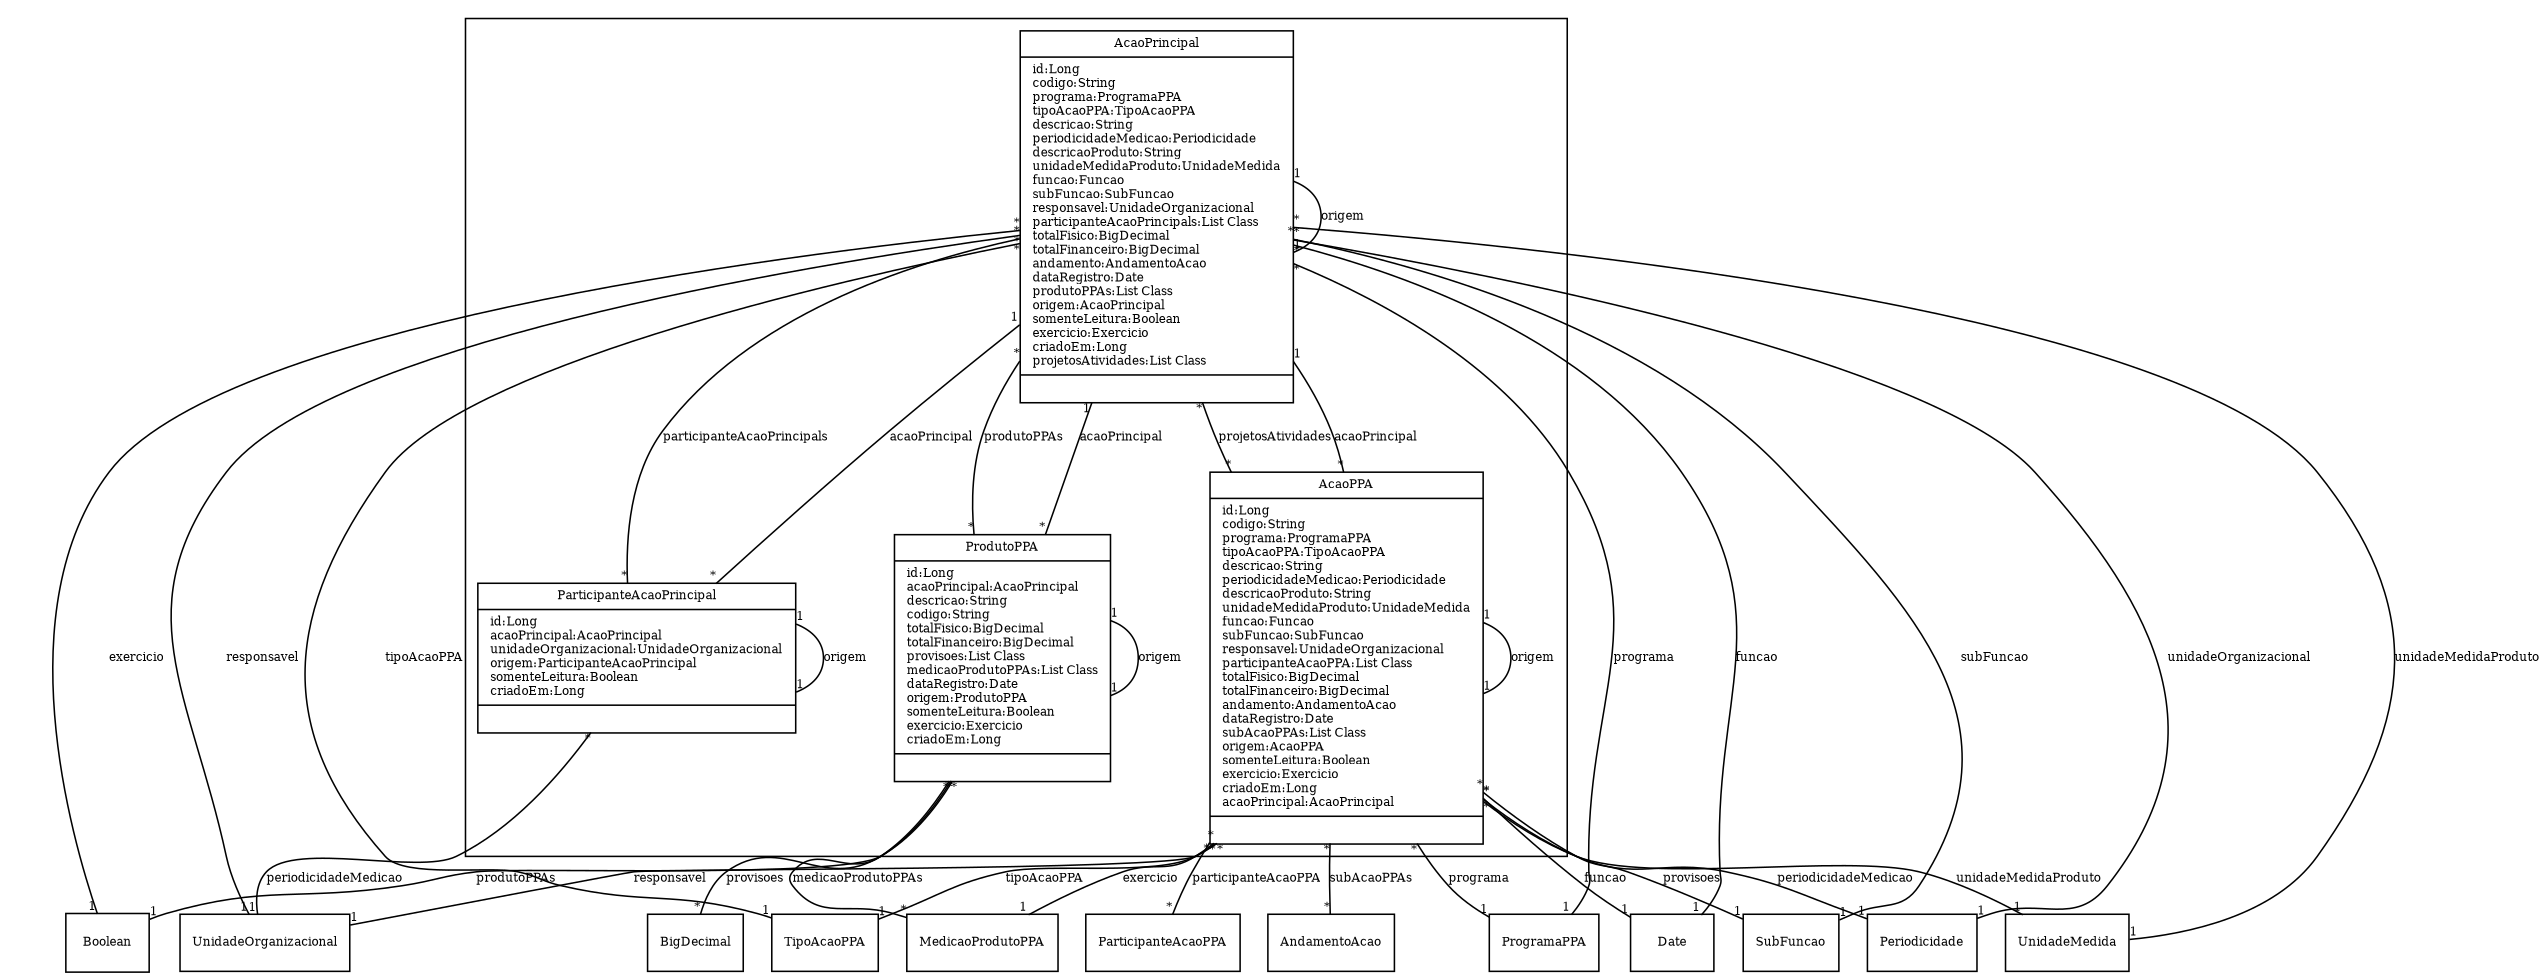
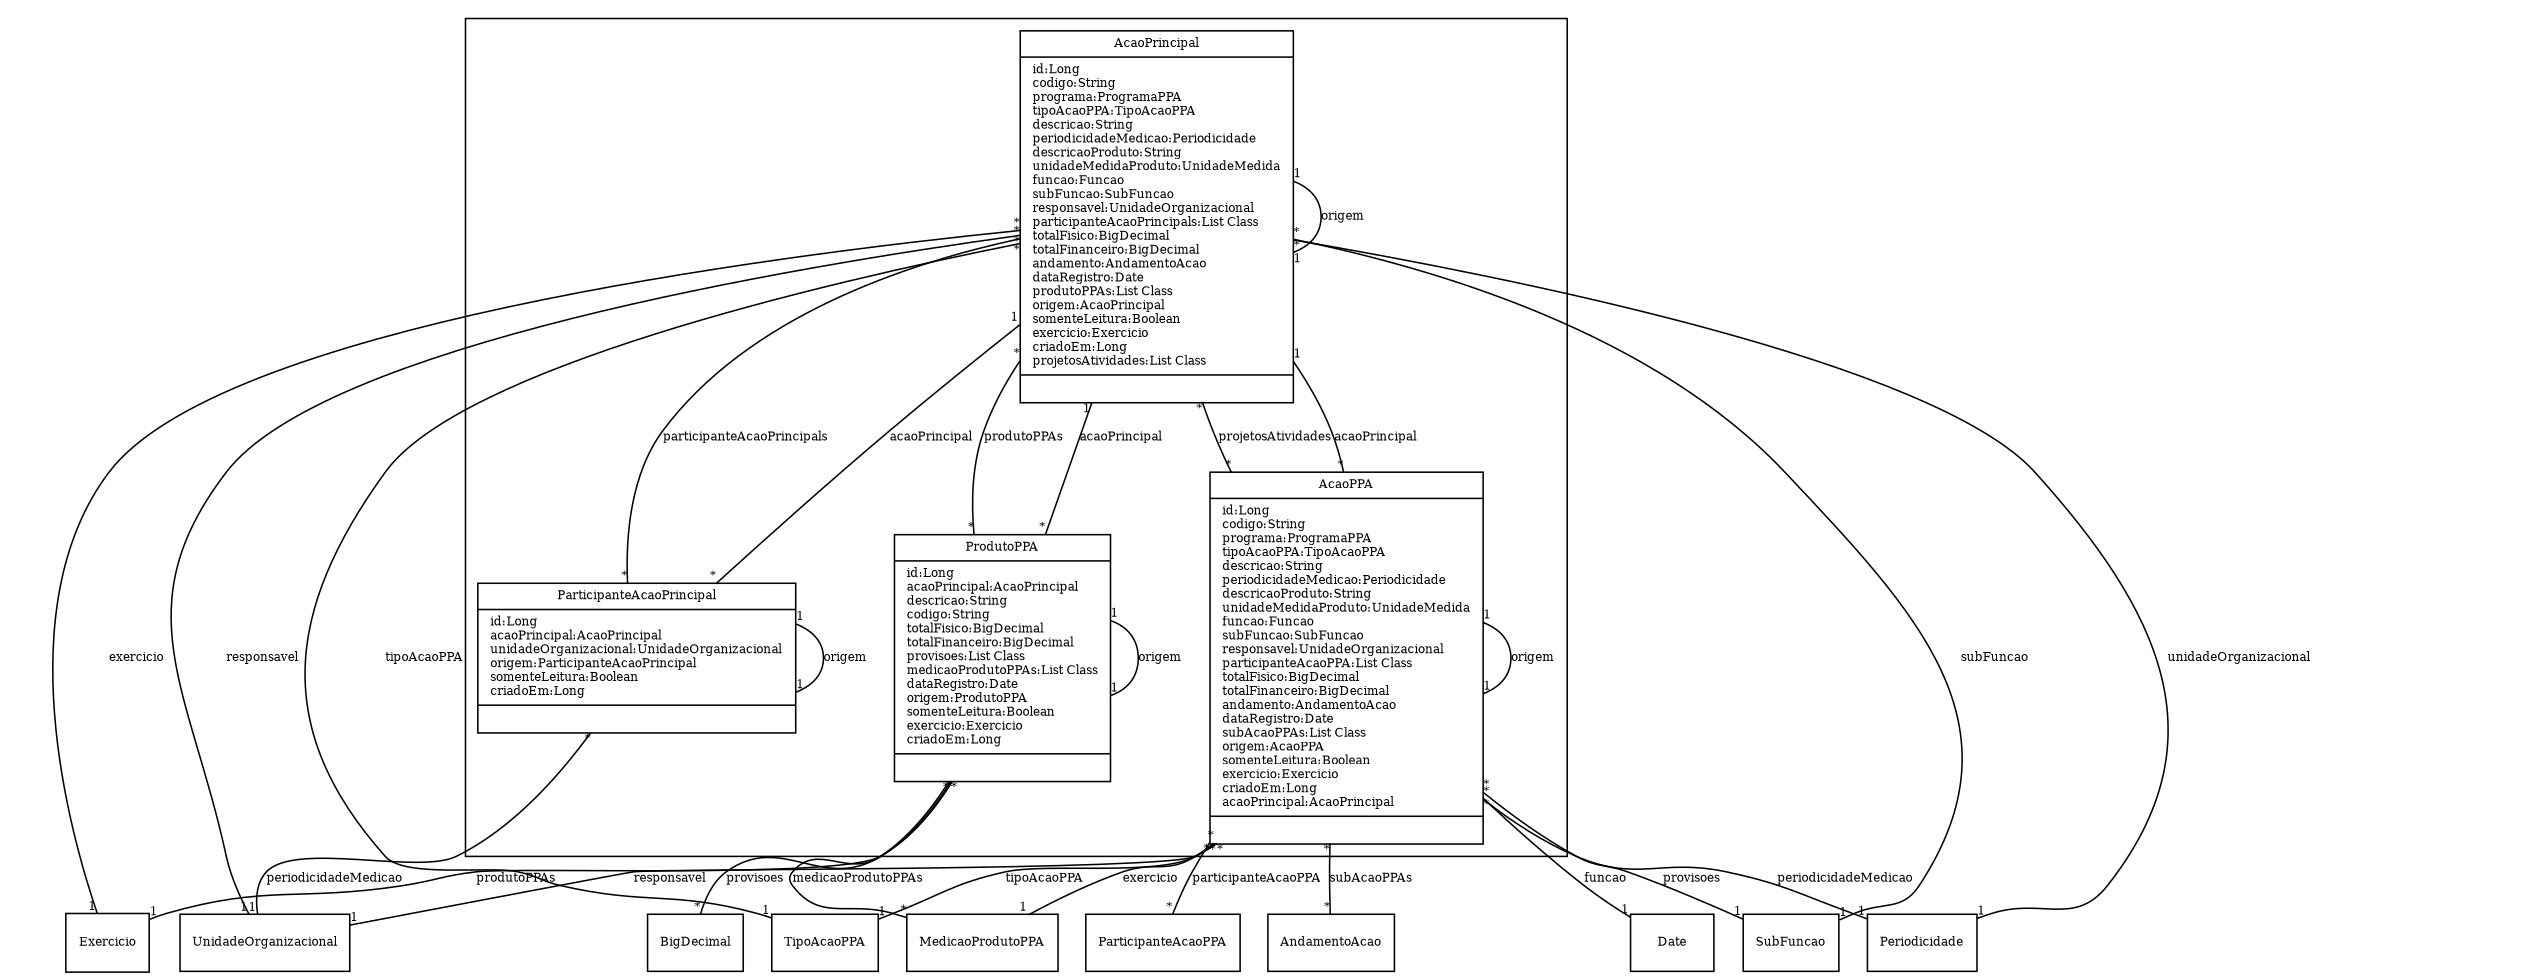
(1682, 474) -> none
(108, 943) -> (108, 943)
(1544, 943) -> none
(2067, 943) -> none
